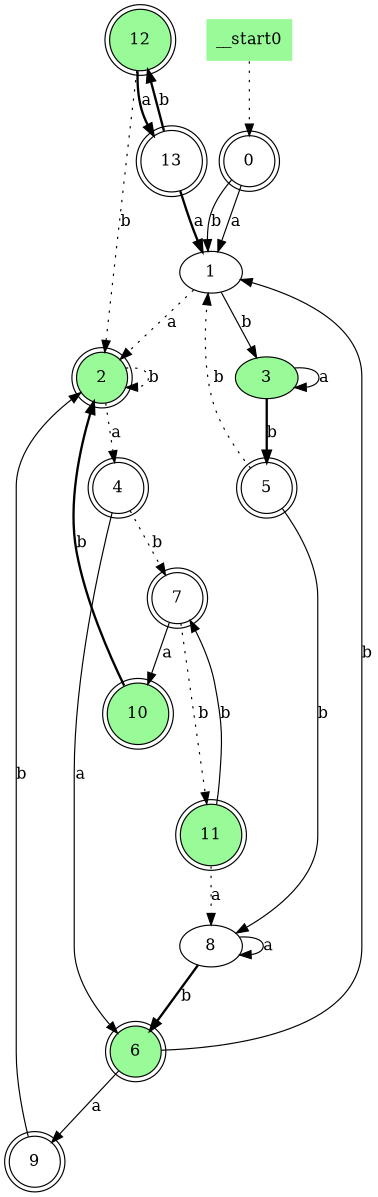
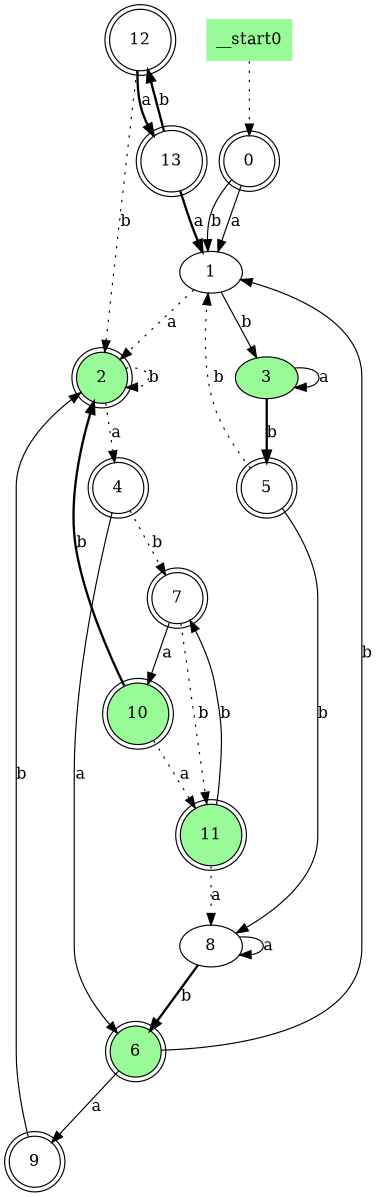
(140, 40) -> (140, 40)
none -> (171, 769)
